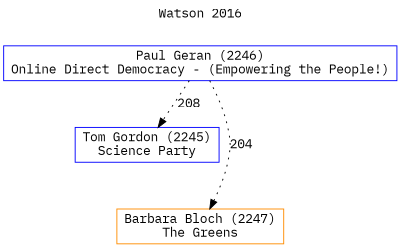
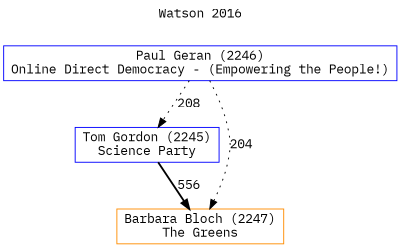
none -> (171, 182)
